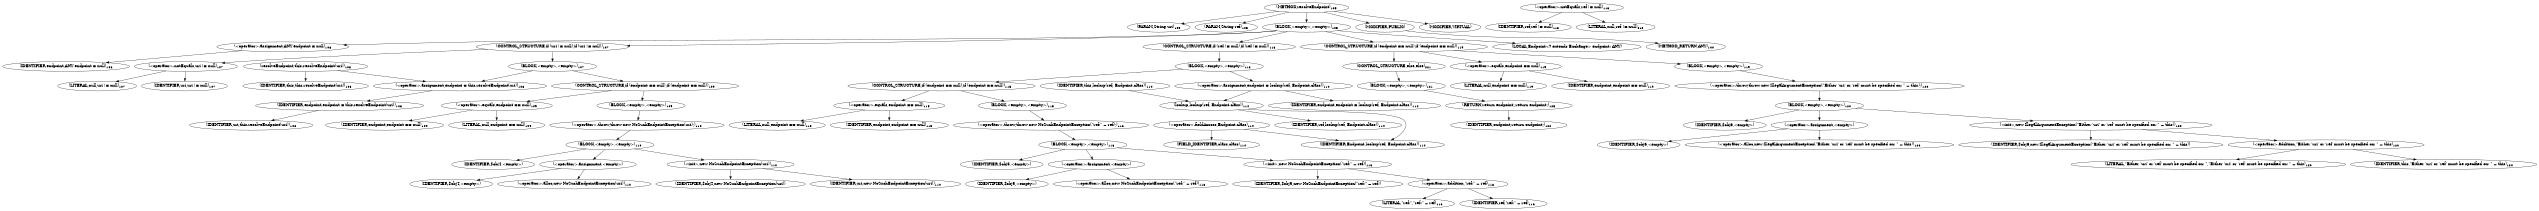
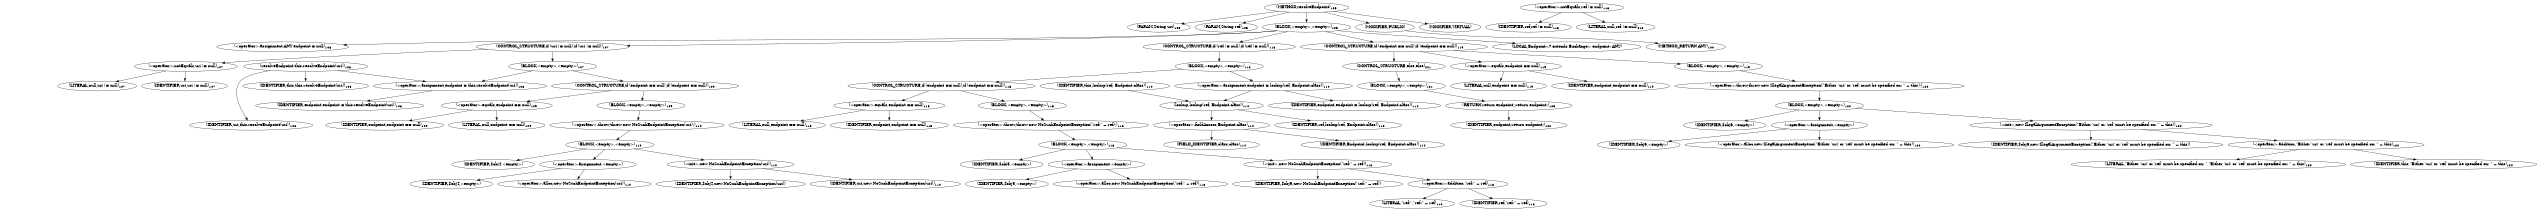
(66, 66) -> none
(1339, 112) -> (1212, 114)
(296, 115) -> (238, 84)
(1382, 125) -> (1382, 125)
